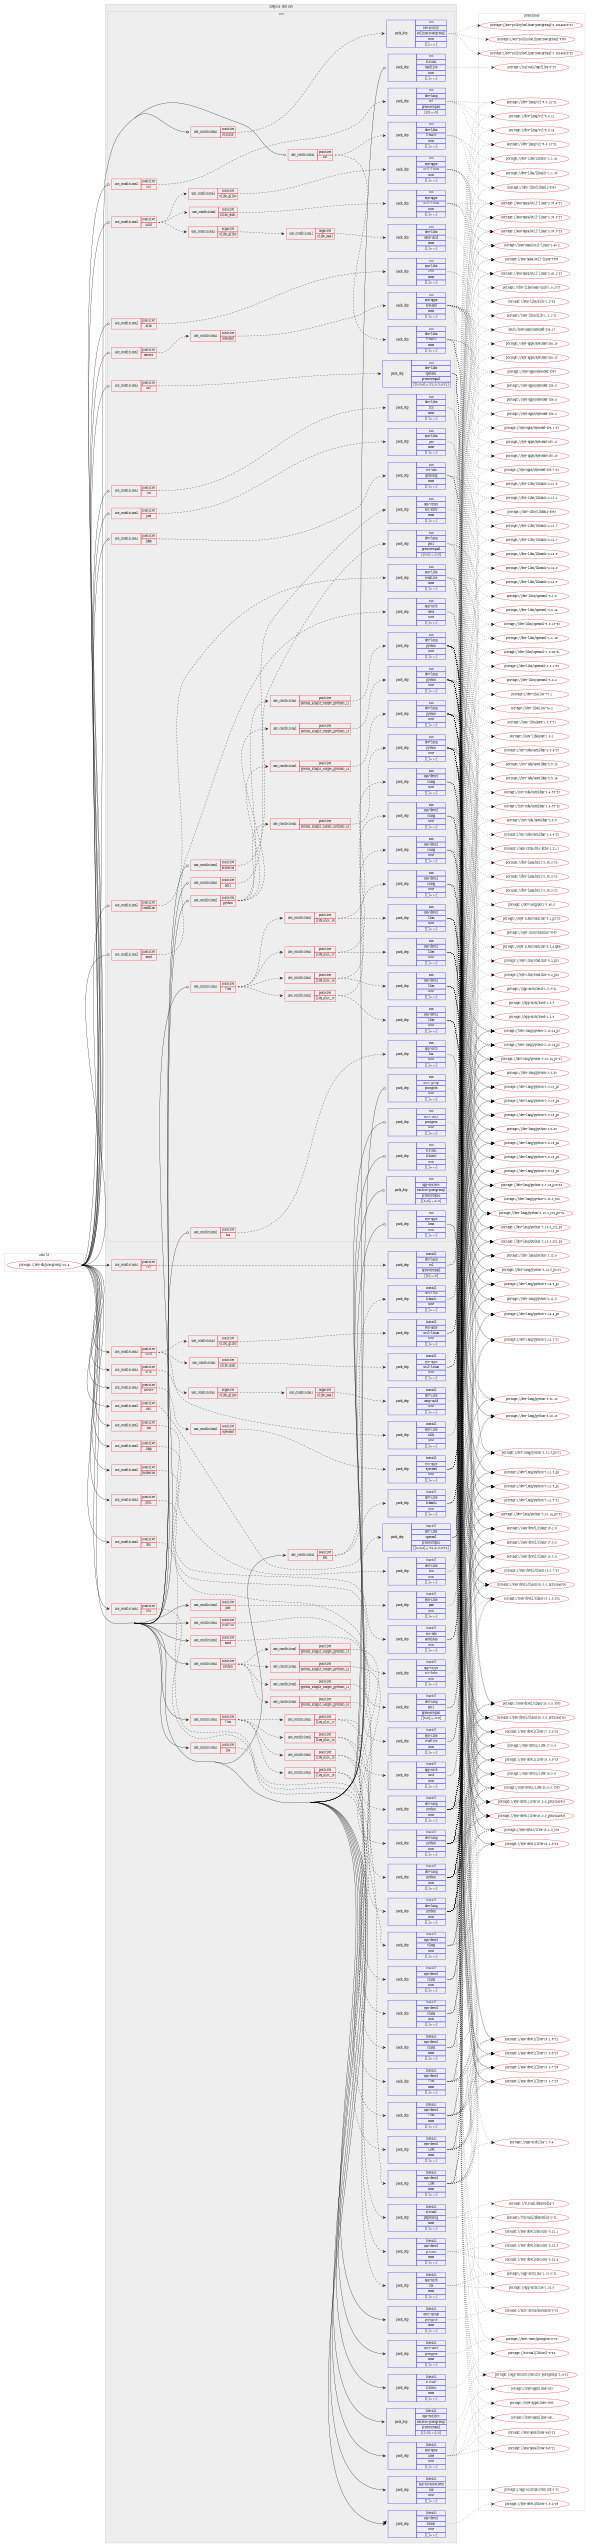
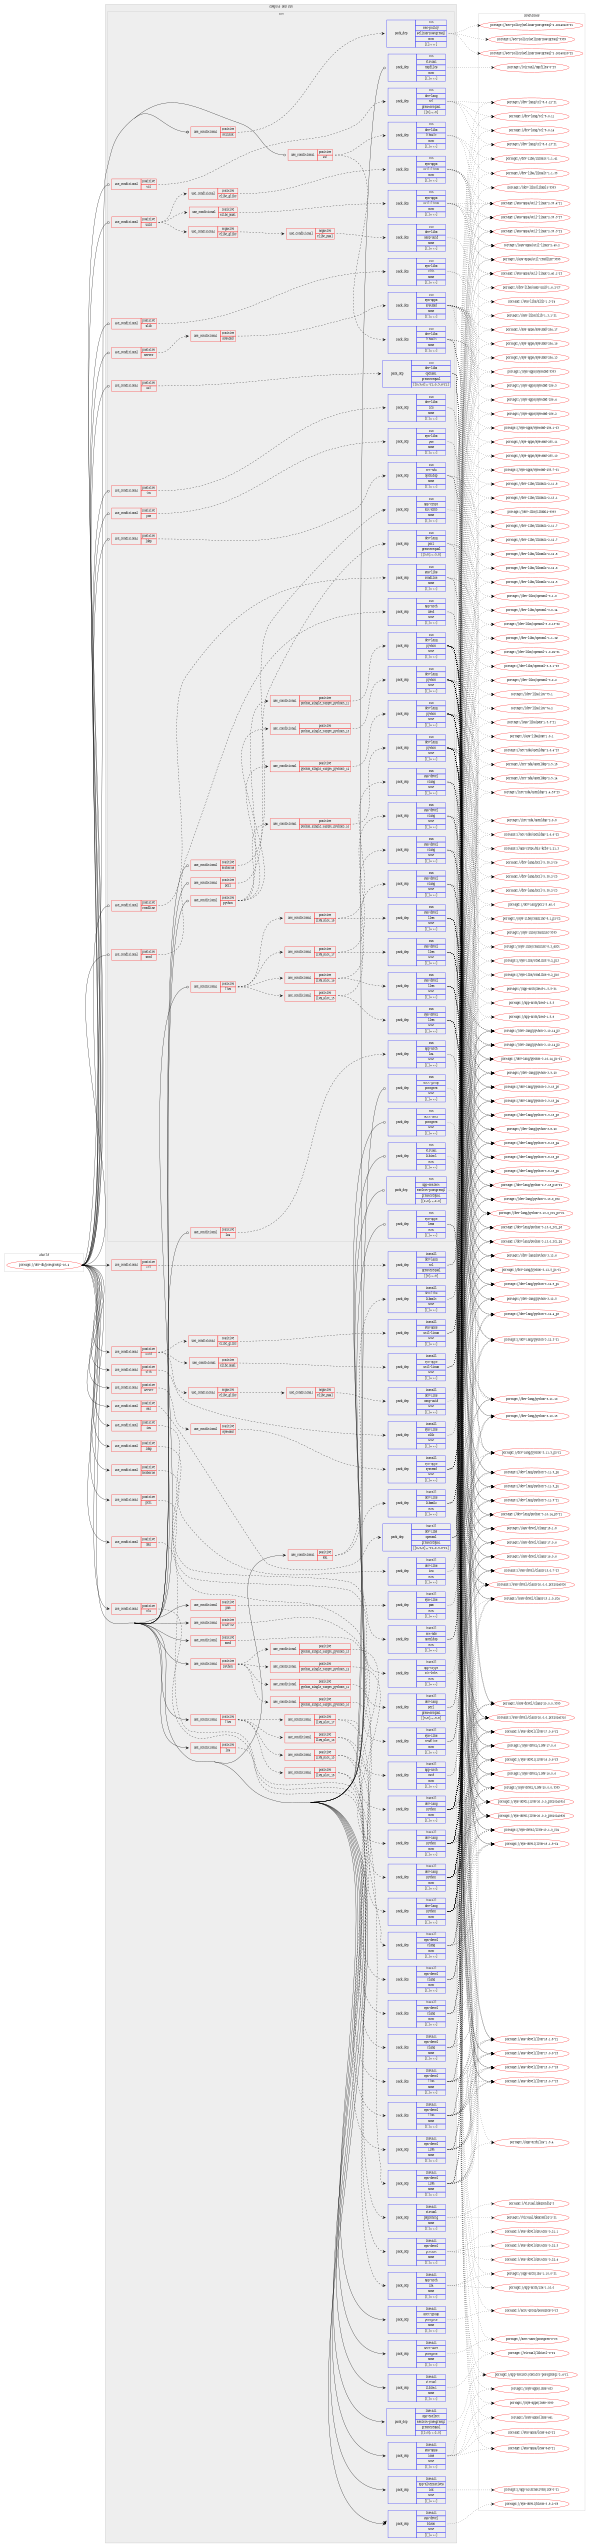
(532, 260) -> (532, 260)
(532, 330) -> (532, 330)
(532, 694) -> (532, 694)
(532, 807) -> none
(532, 947) -> (532, 947)
